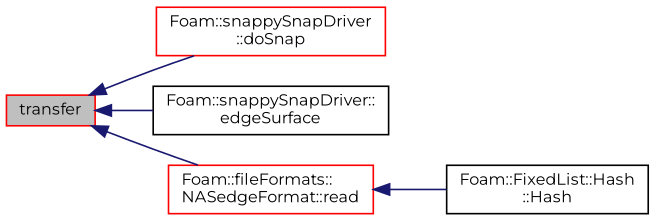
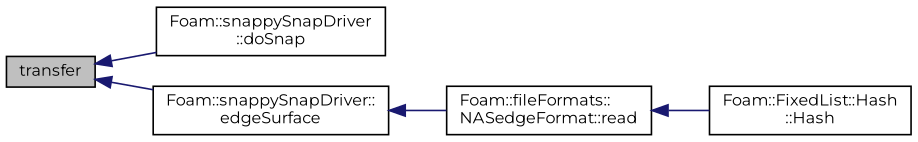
(271, 31) -> (271, 31)
(51, 110) -> (51, 72)
(152, 149) -> (426, 110)
(271, 189) -> (549, 110)
